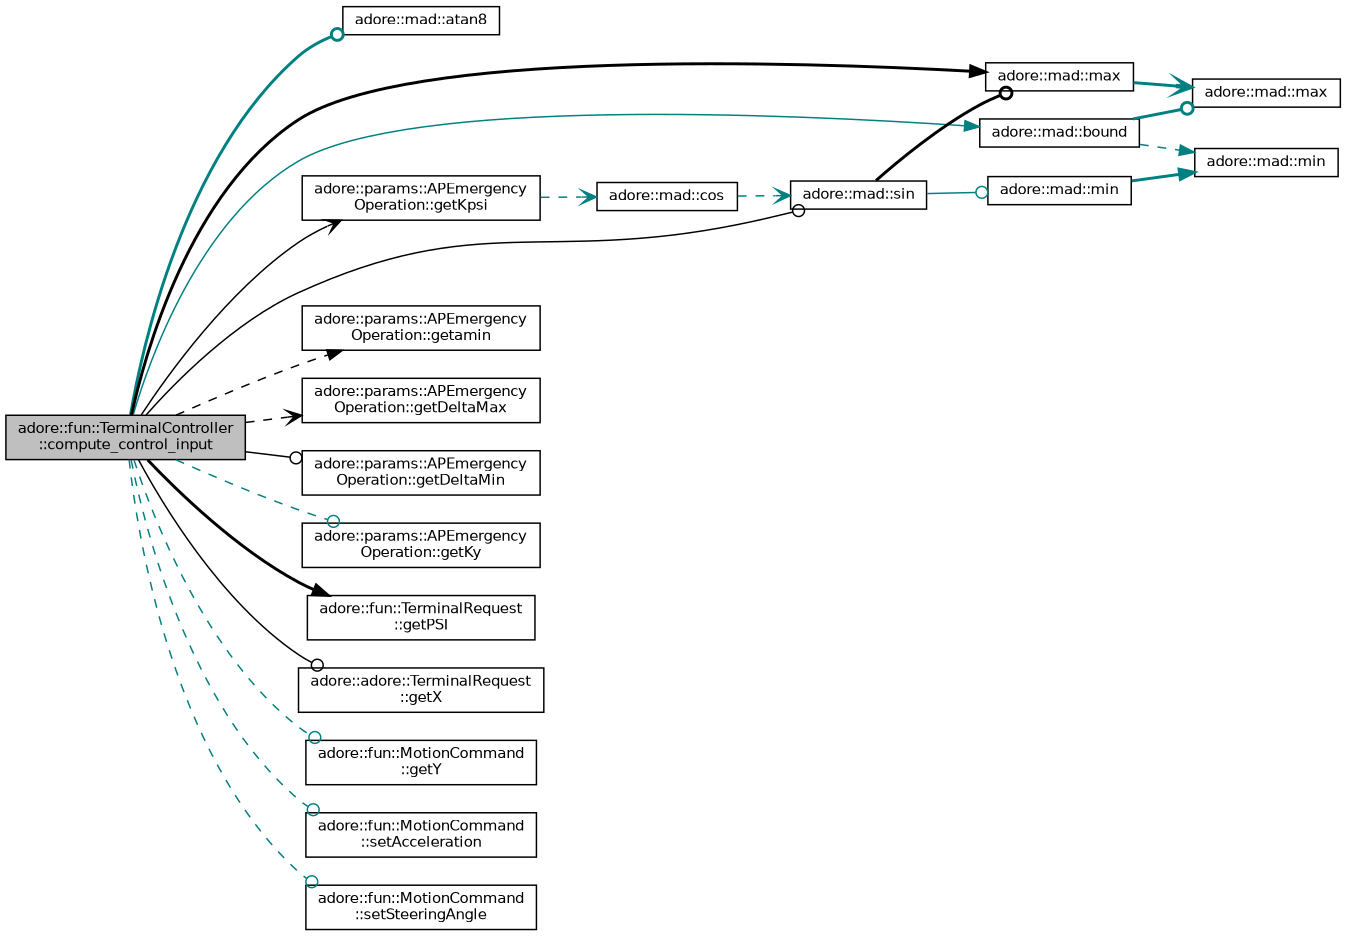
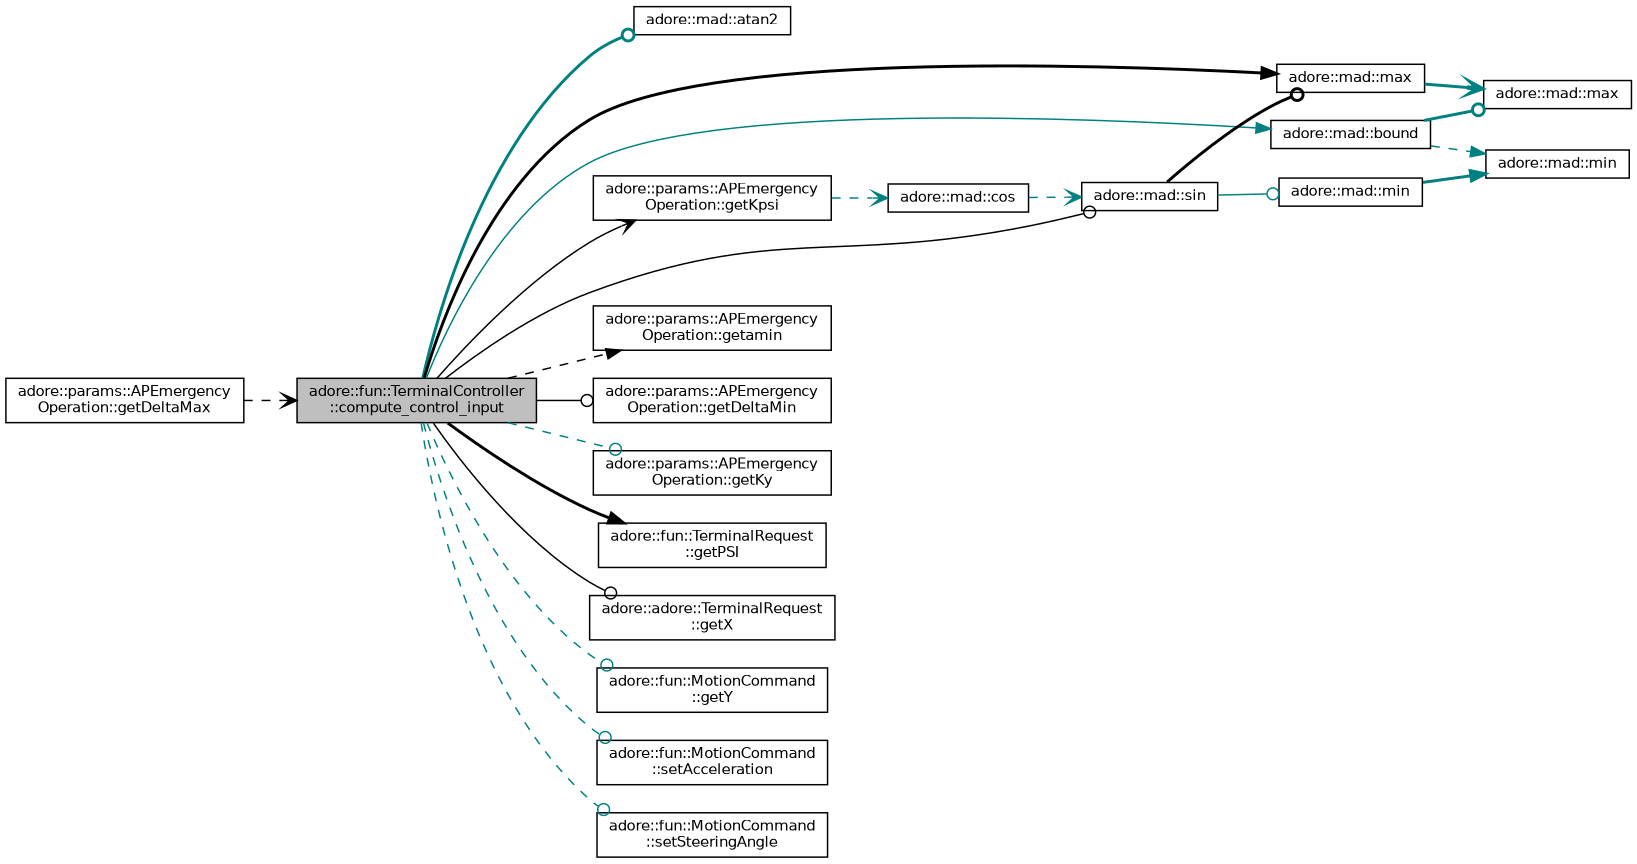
(421, 21) -> (712, 21)
(266, 420) -> (263, 400)
